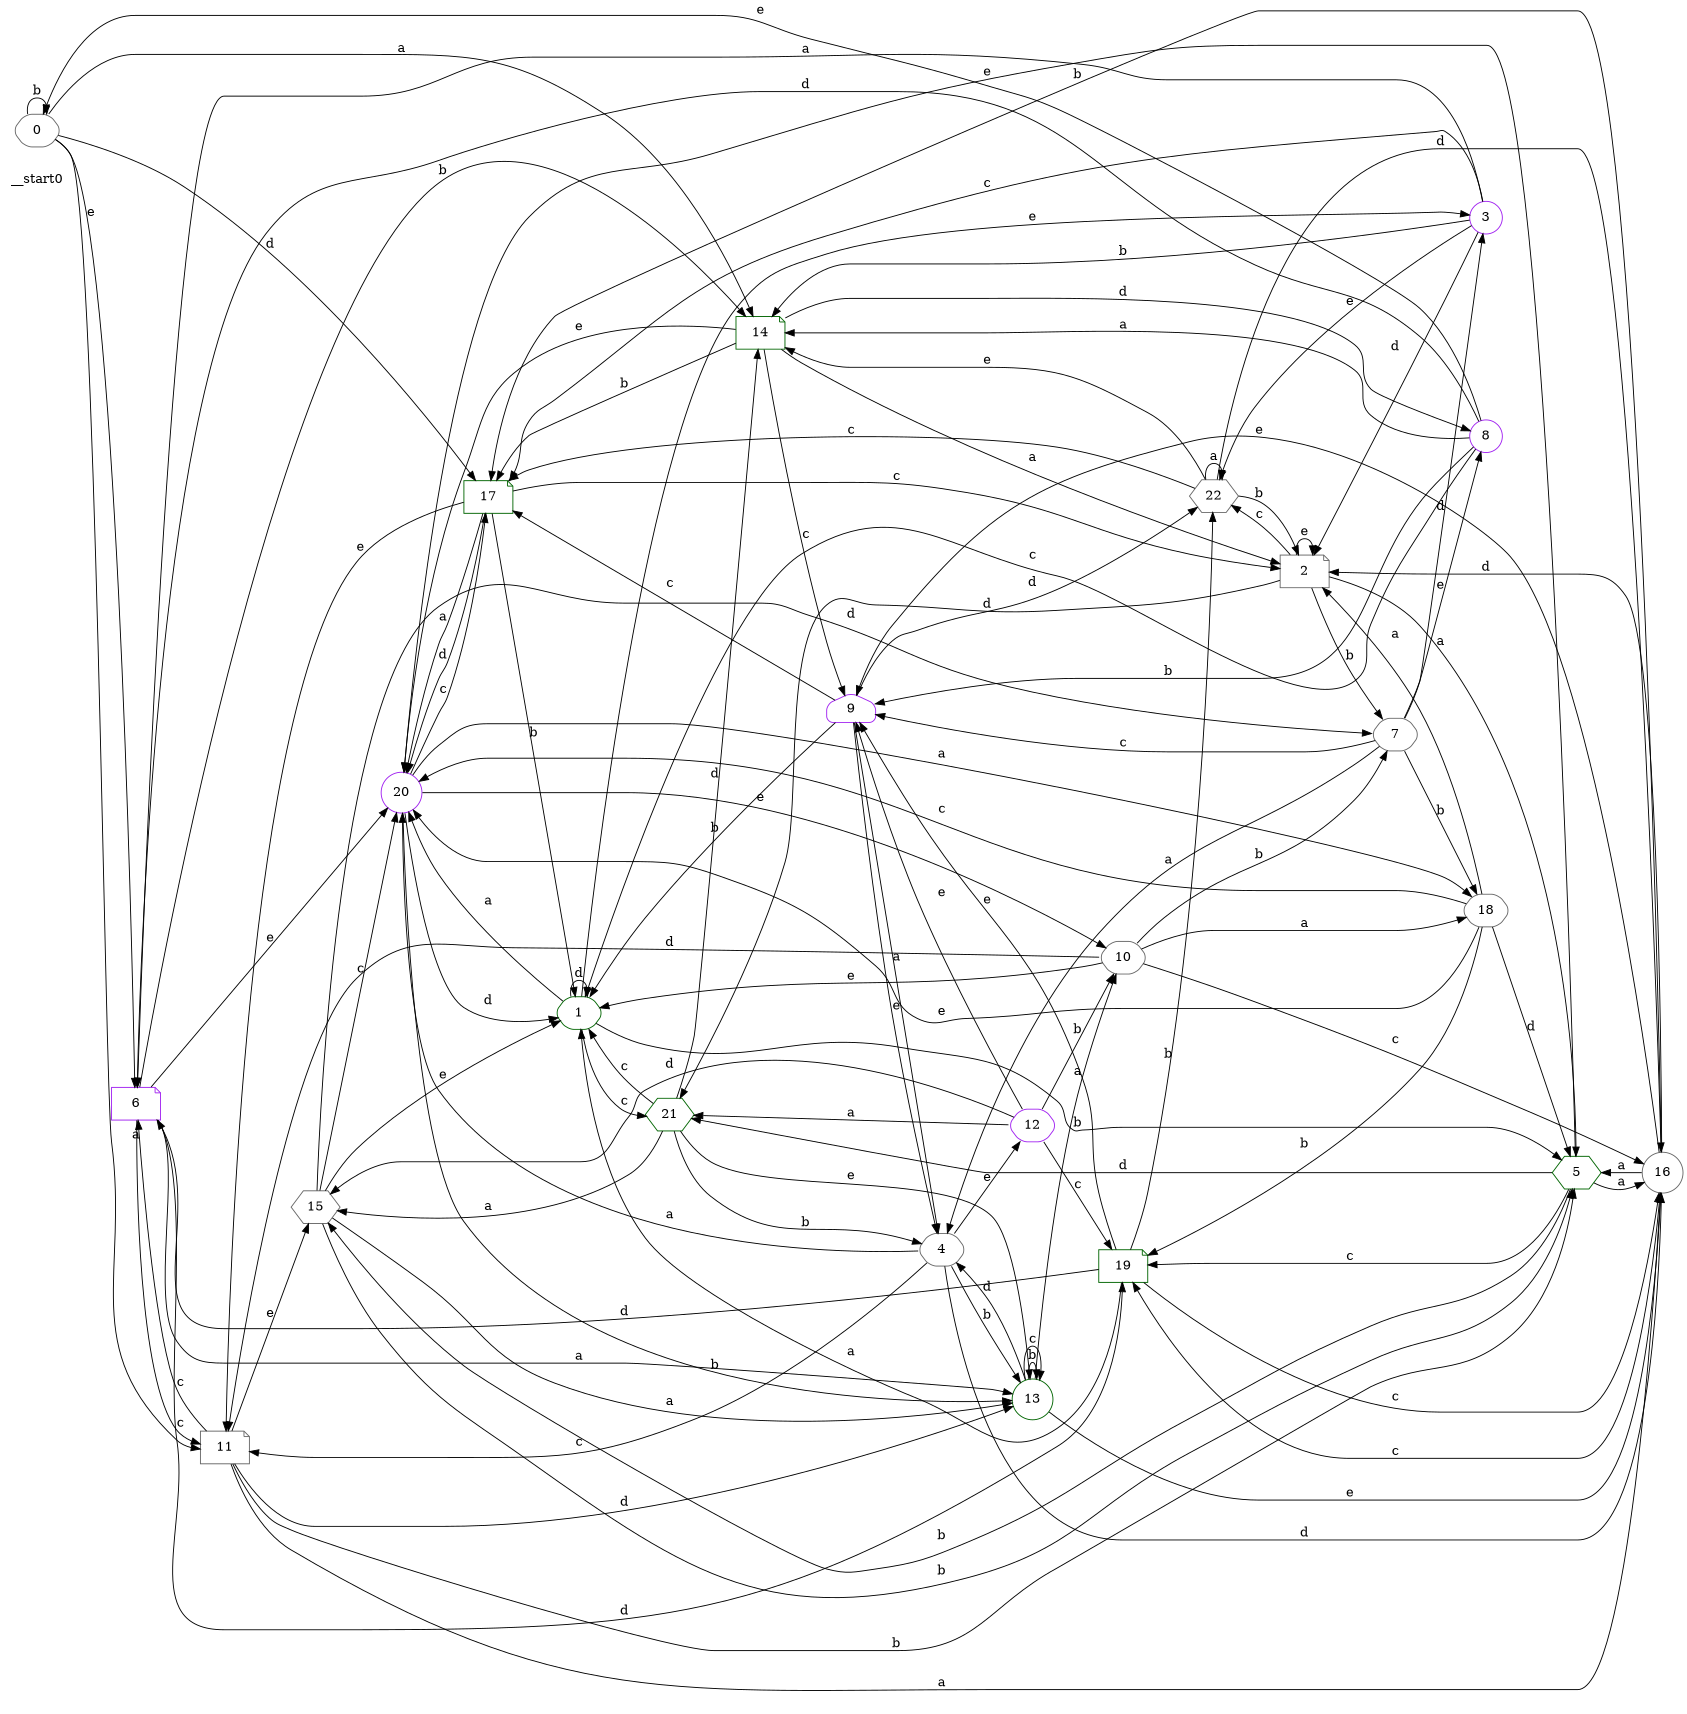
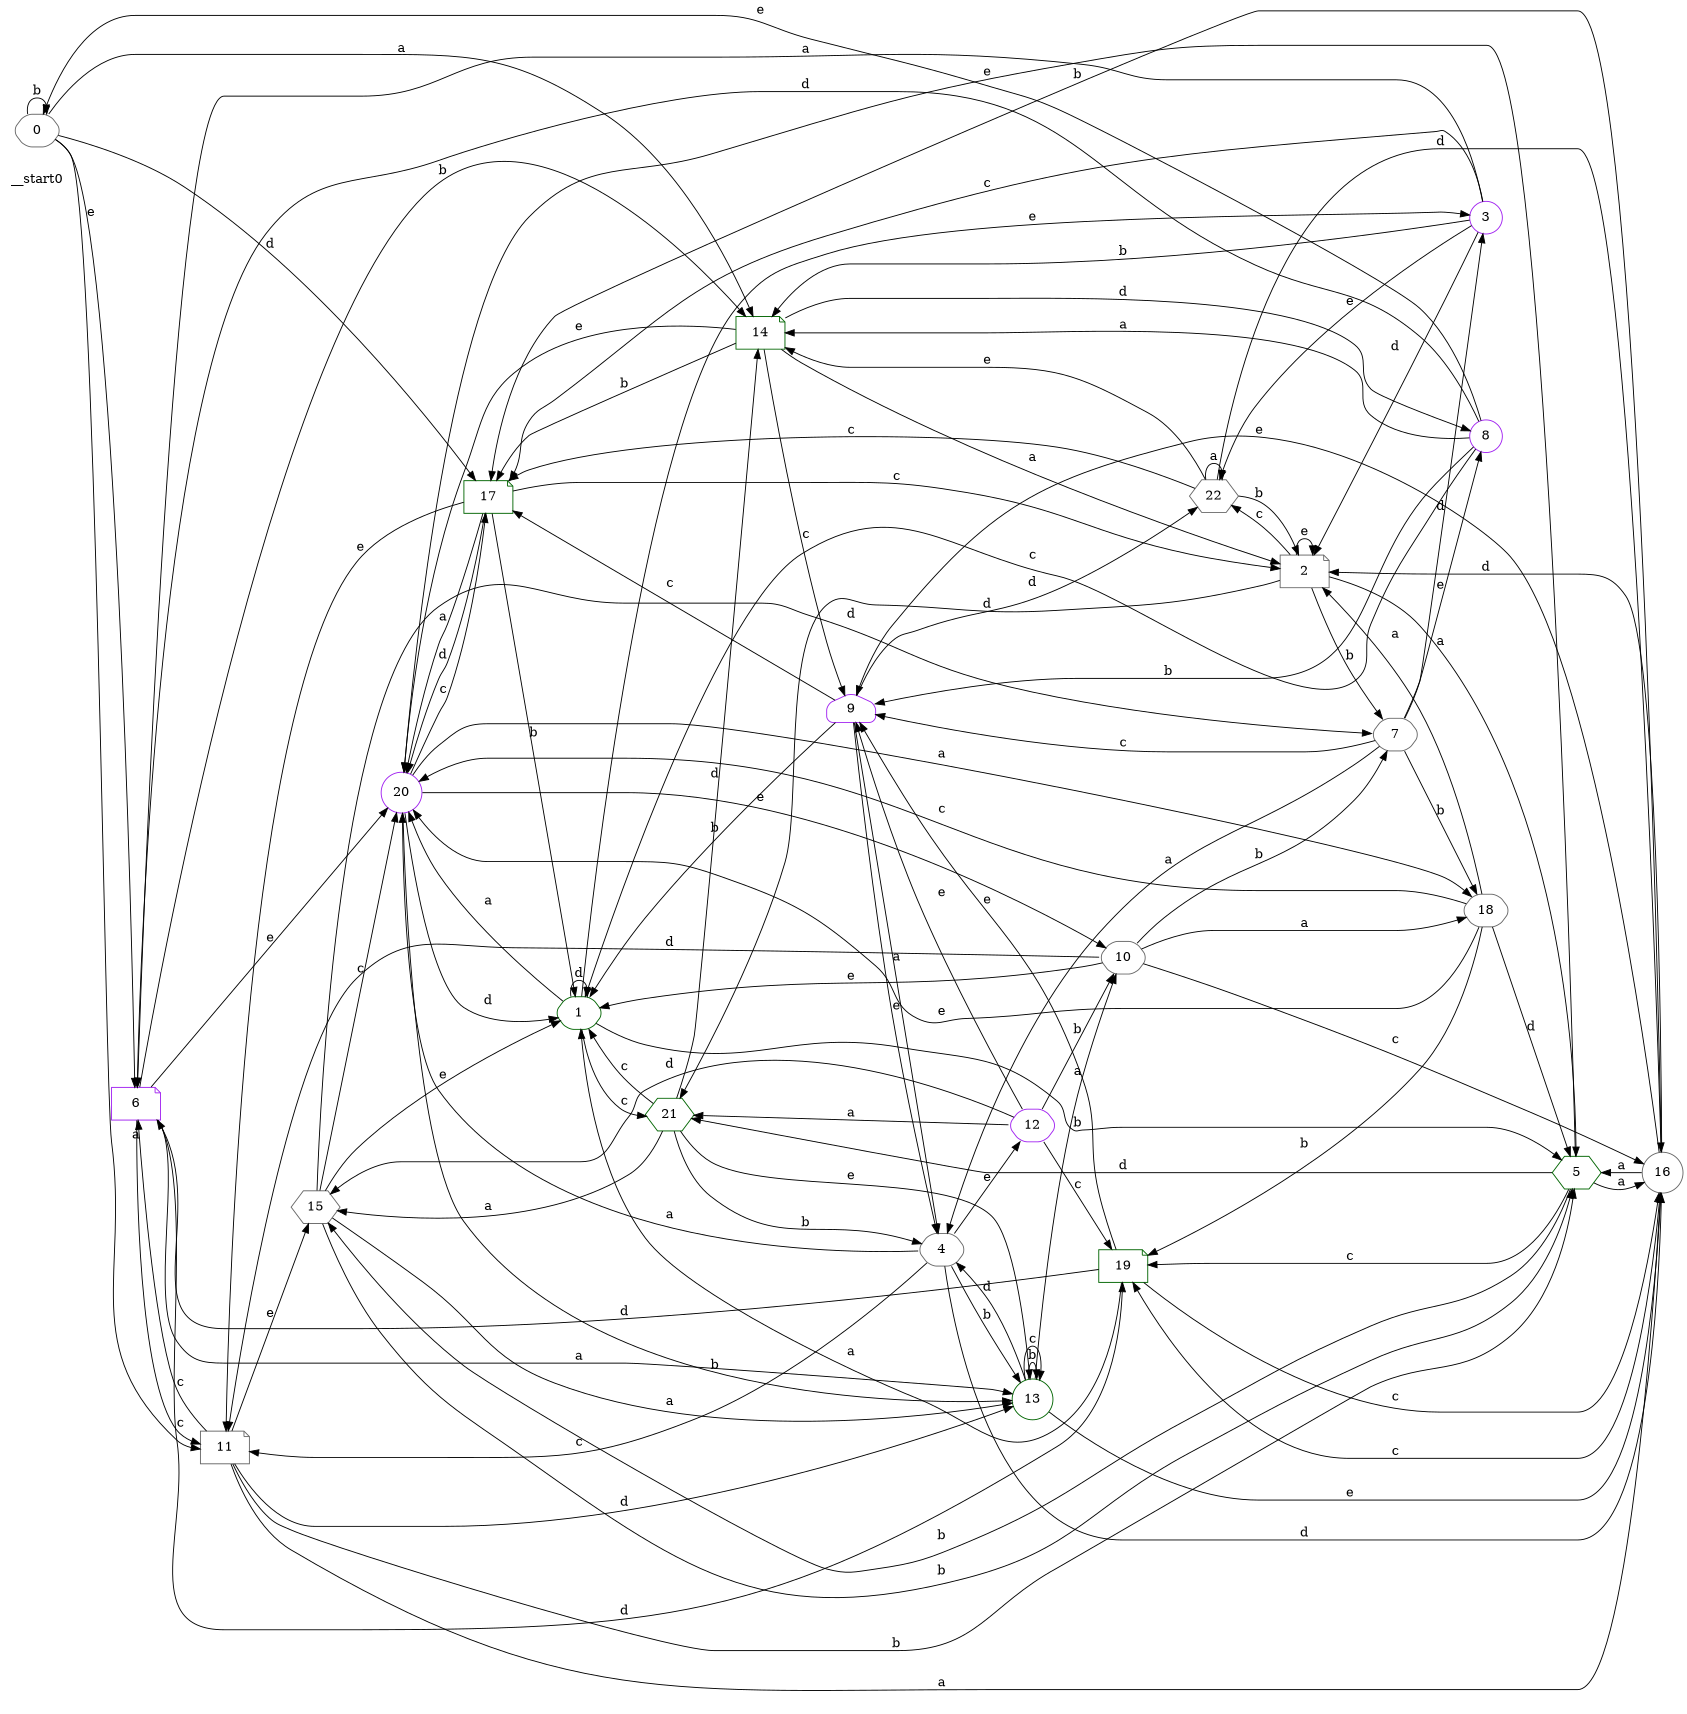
(1189, 906) -> none
